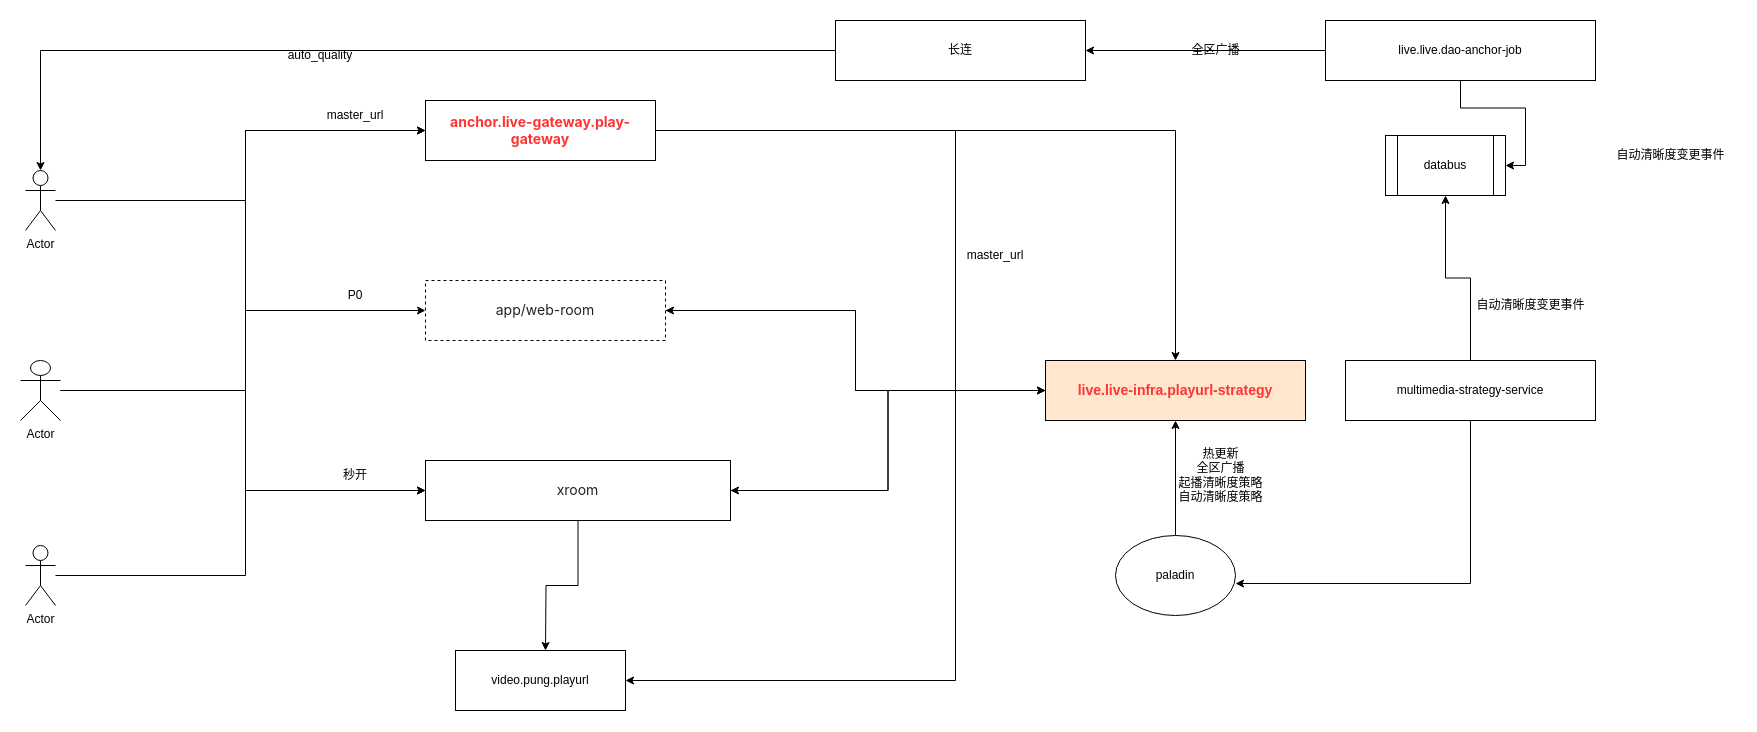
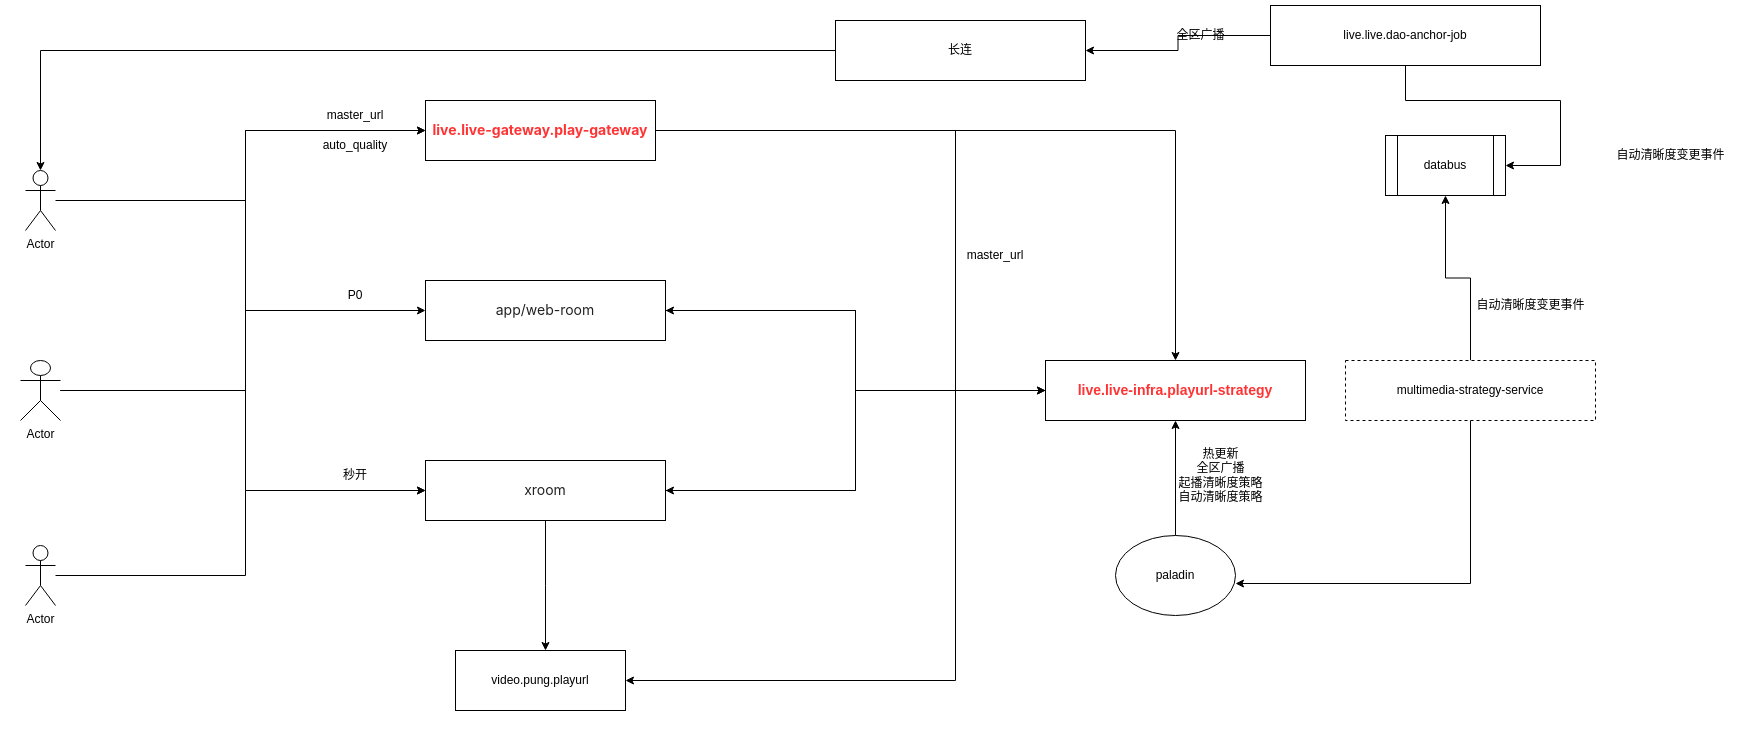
(1216, 51) -> (1201, 36)
(1461, 51) -> (1406, 36)
(321, 56) -> (356, 146)
(541, 131) -> (541, 131)
(546, 311) -> (546, 311)
(1176, 391) -> (1176, 391)
(1471, 391) -> (1471, 391)
(578, 491) -> (546, 491)
